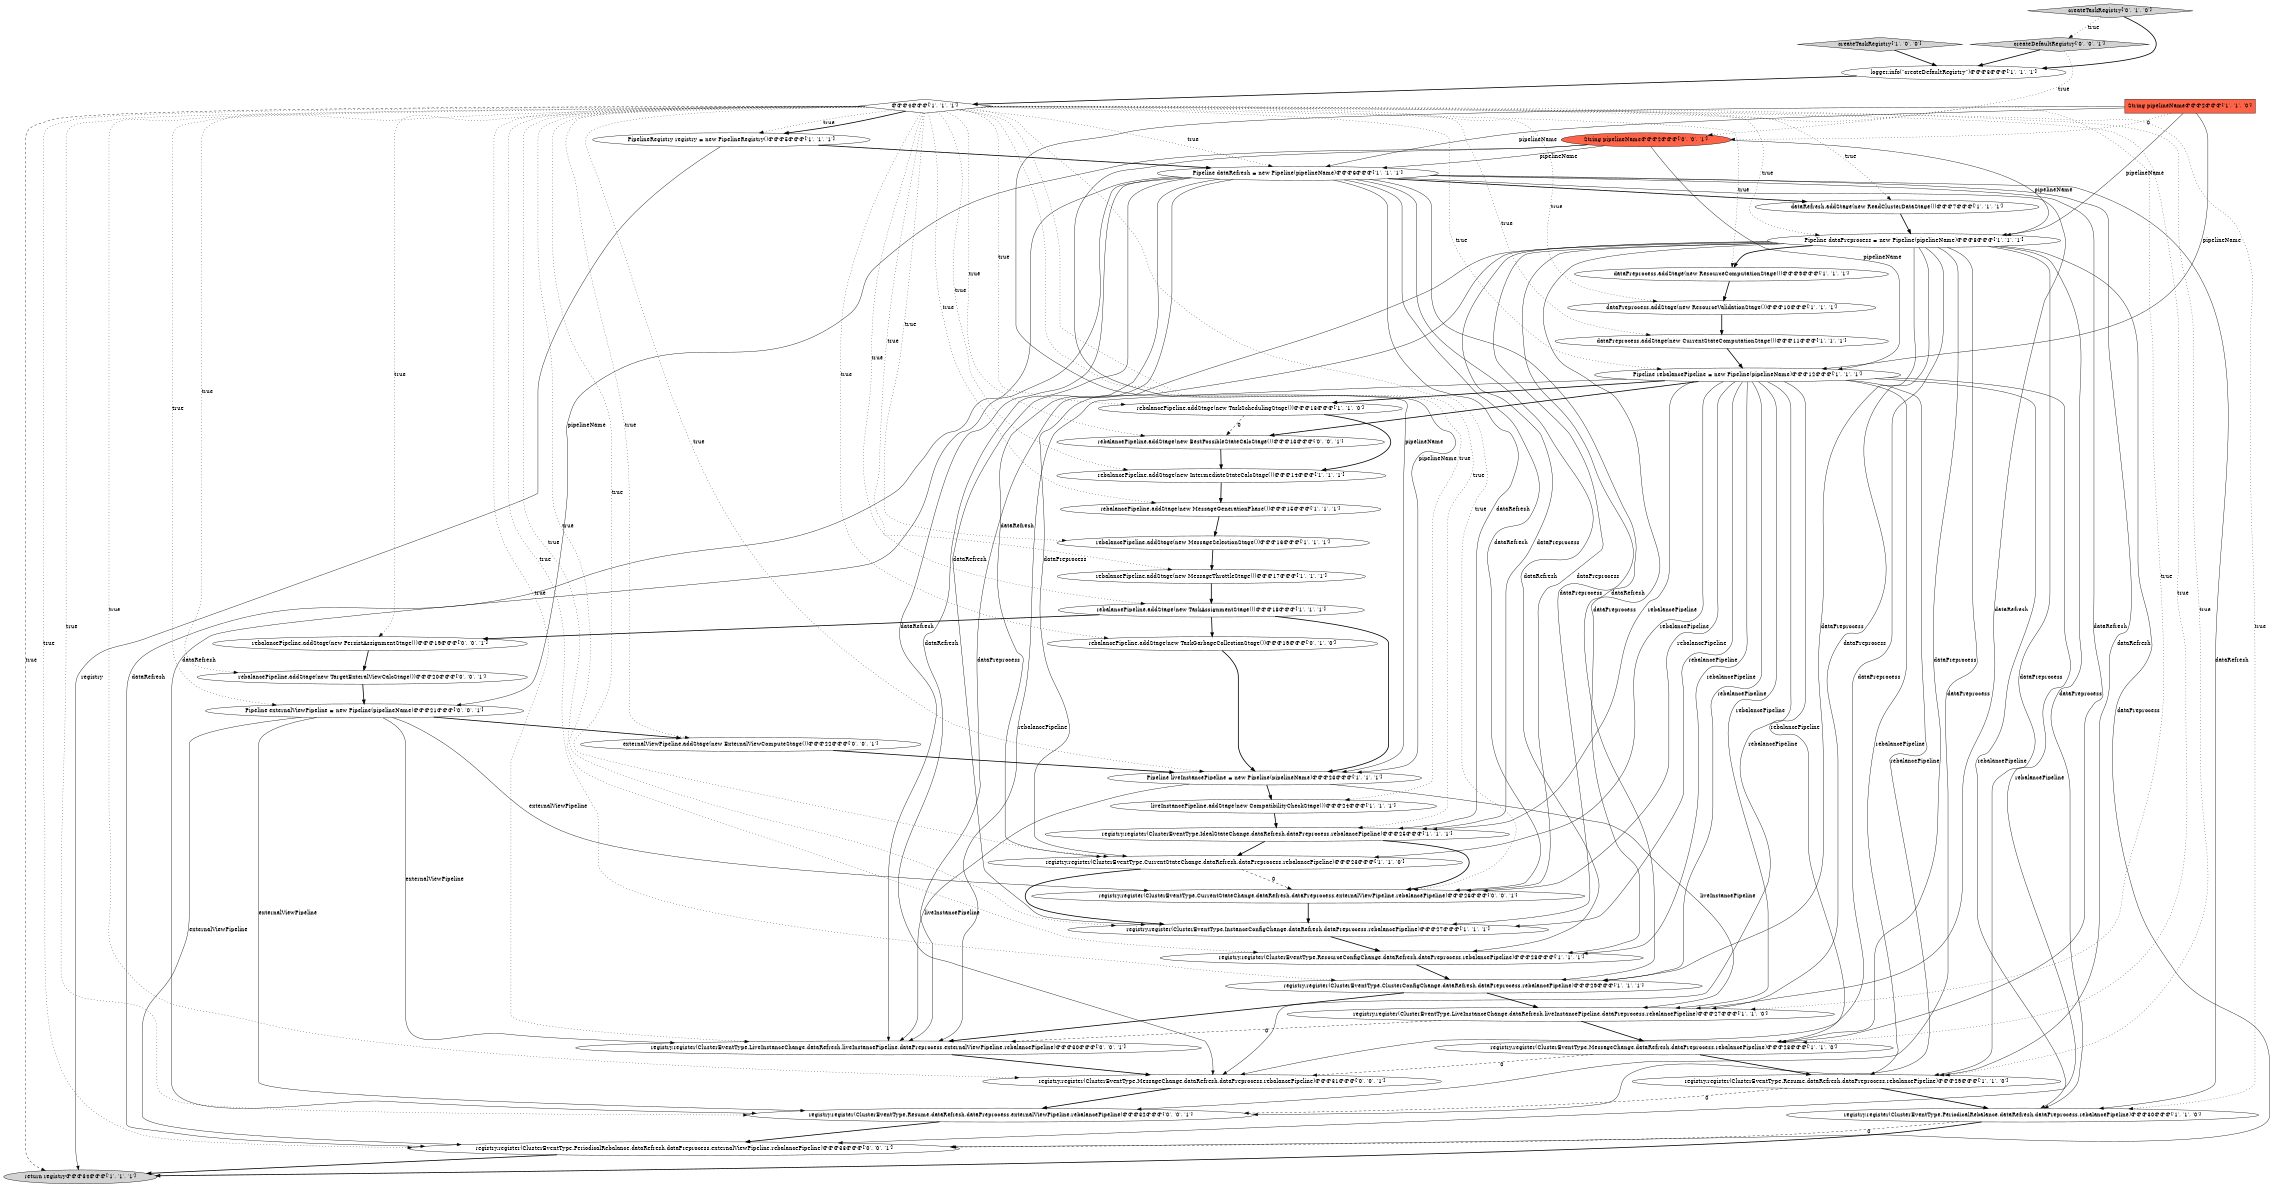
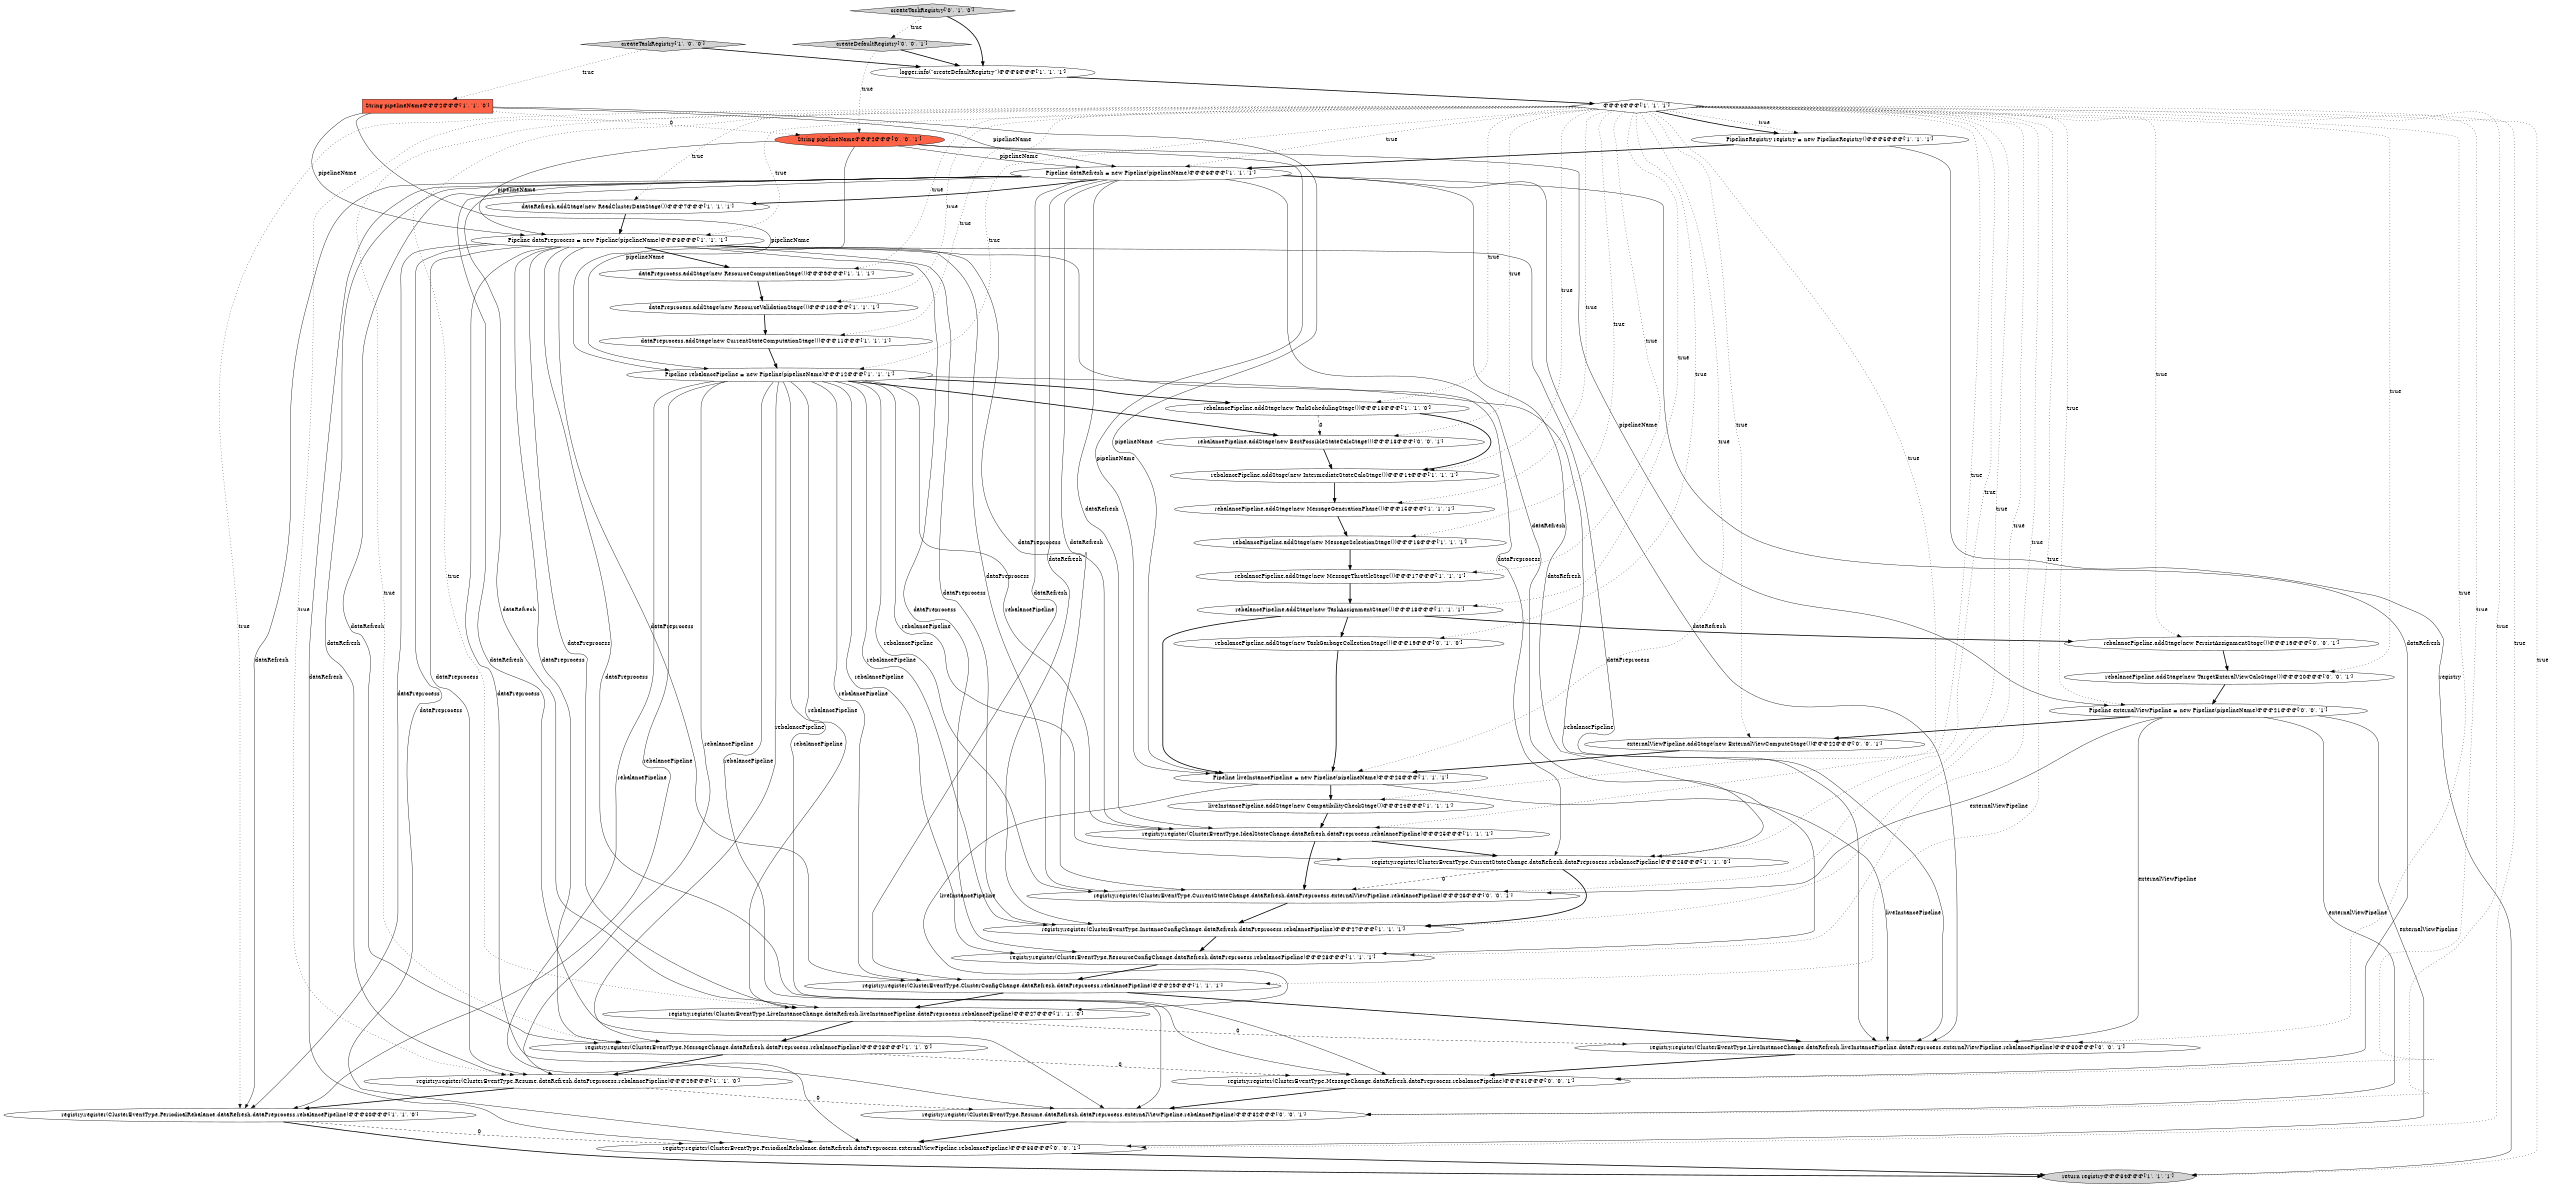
none -> (550, 74)
(26, 236) -> (2537, 393)
